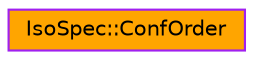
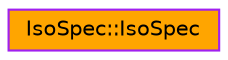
(127, 30) -> (114, 30)
